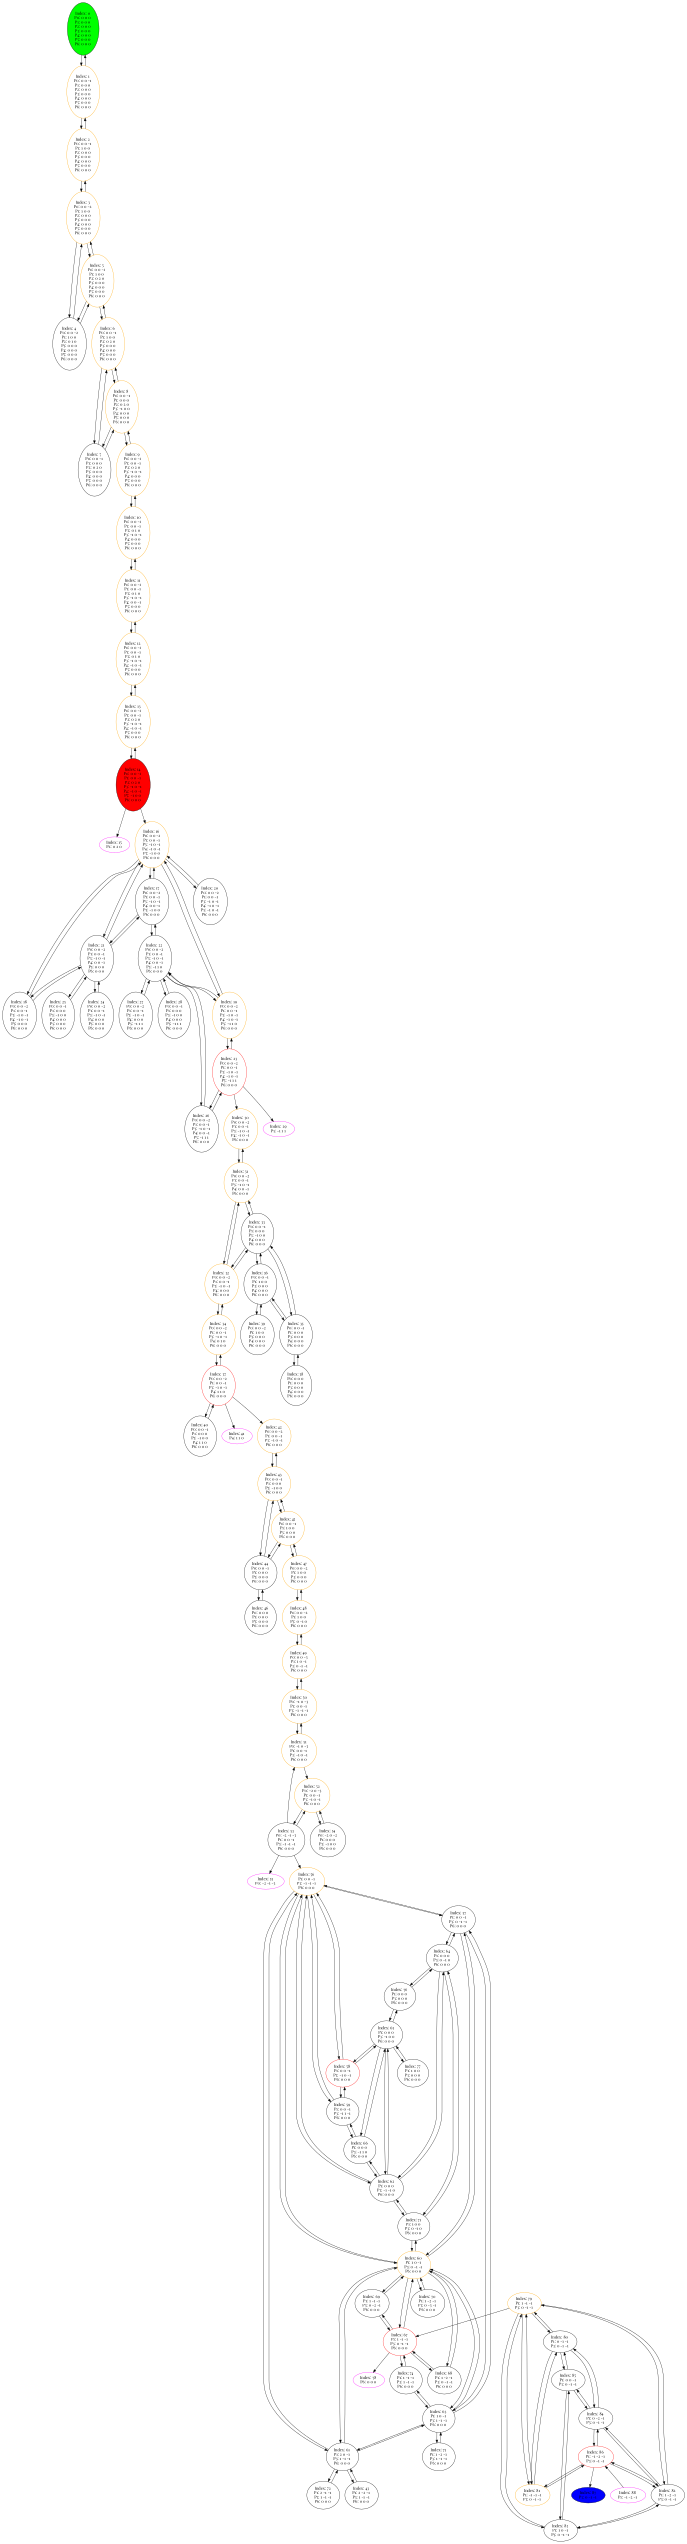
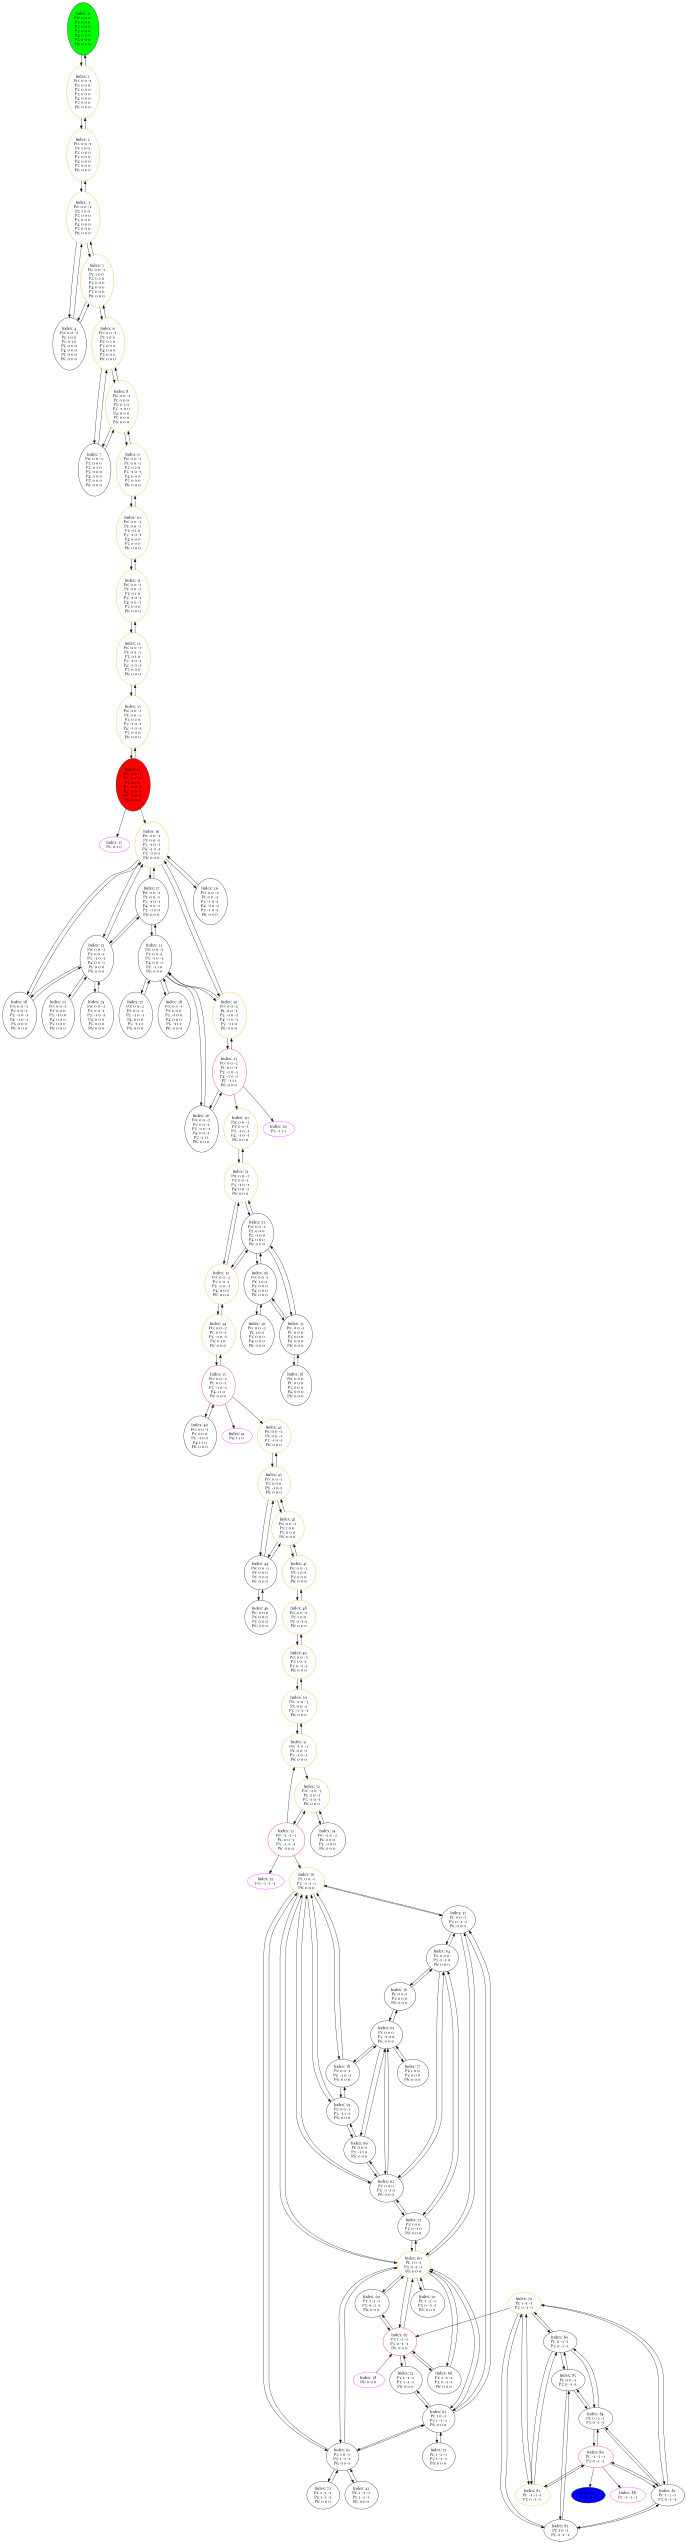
(286, 1840) -> (286, 1840)
(343, 2073) -> (343, 2073)
(382, 2361) -> (383, 2365)
(615, 2478) -> (610, 2476)
